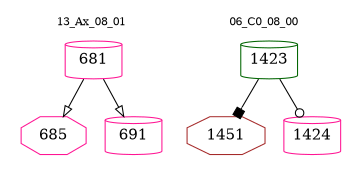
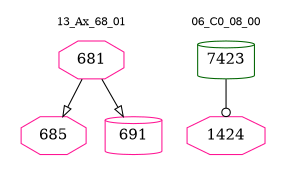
(91, 23) -> (91, 23)
(94, 60) -> (91, 60)
(269, 60) -> (226, 60)
(226, 136) -> none
(312, 136) -> (226, 136)
